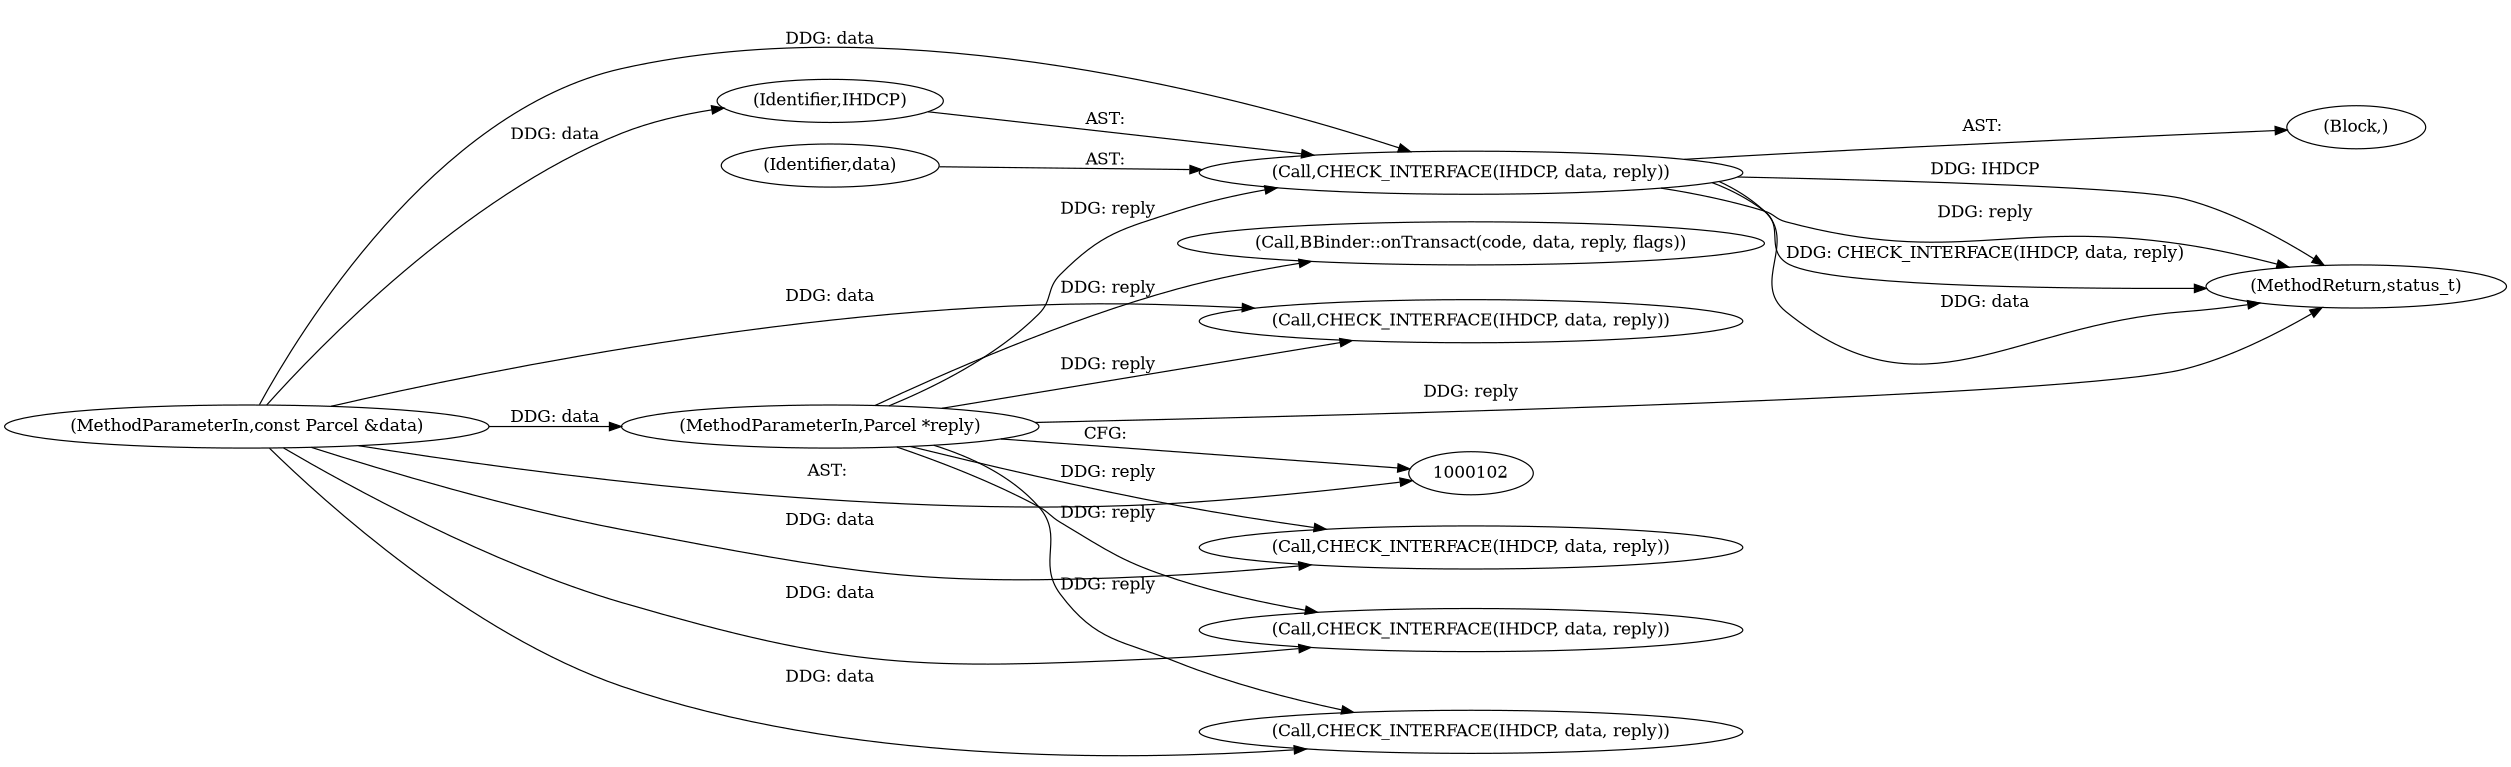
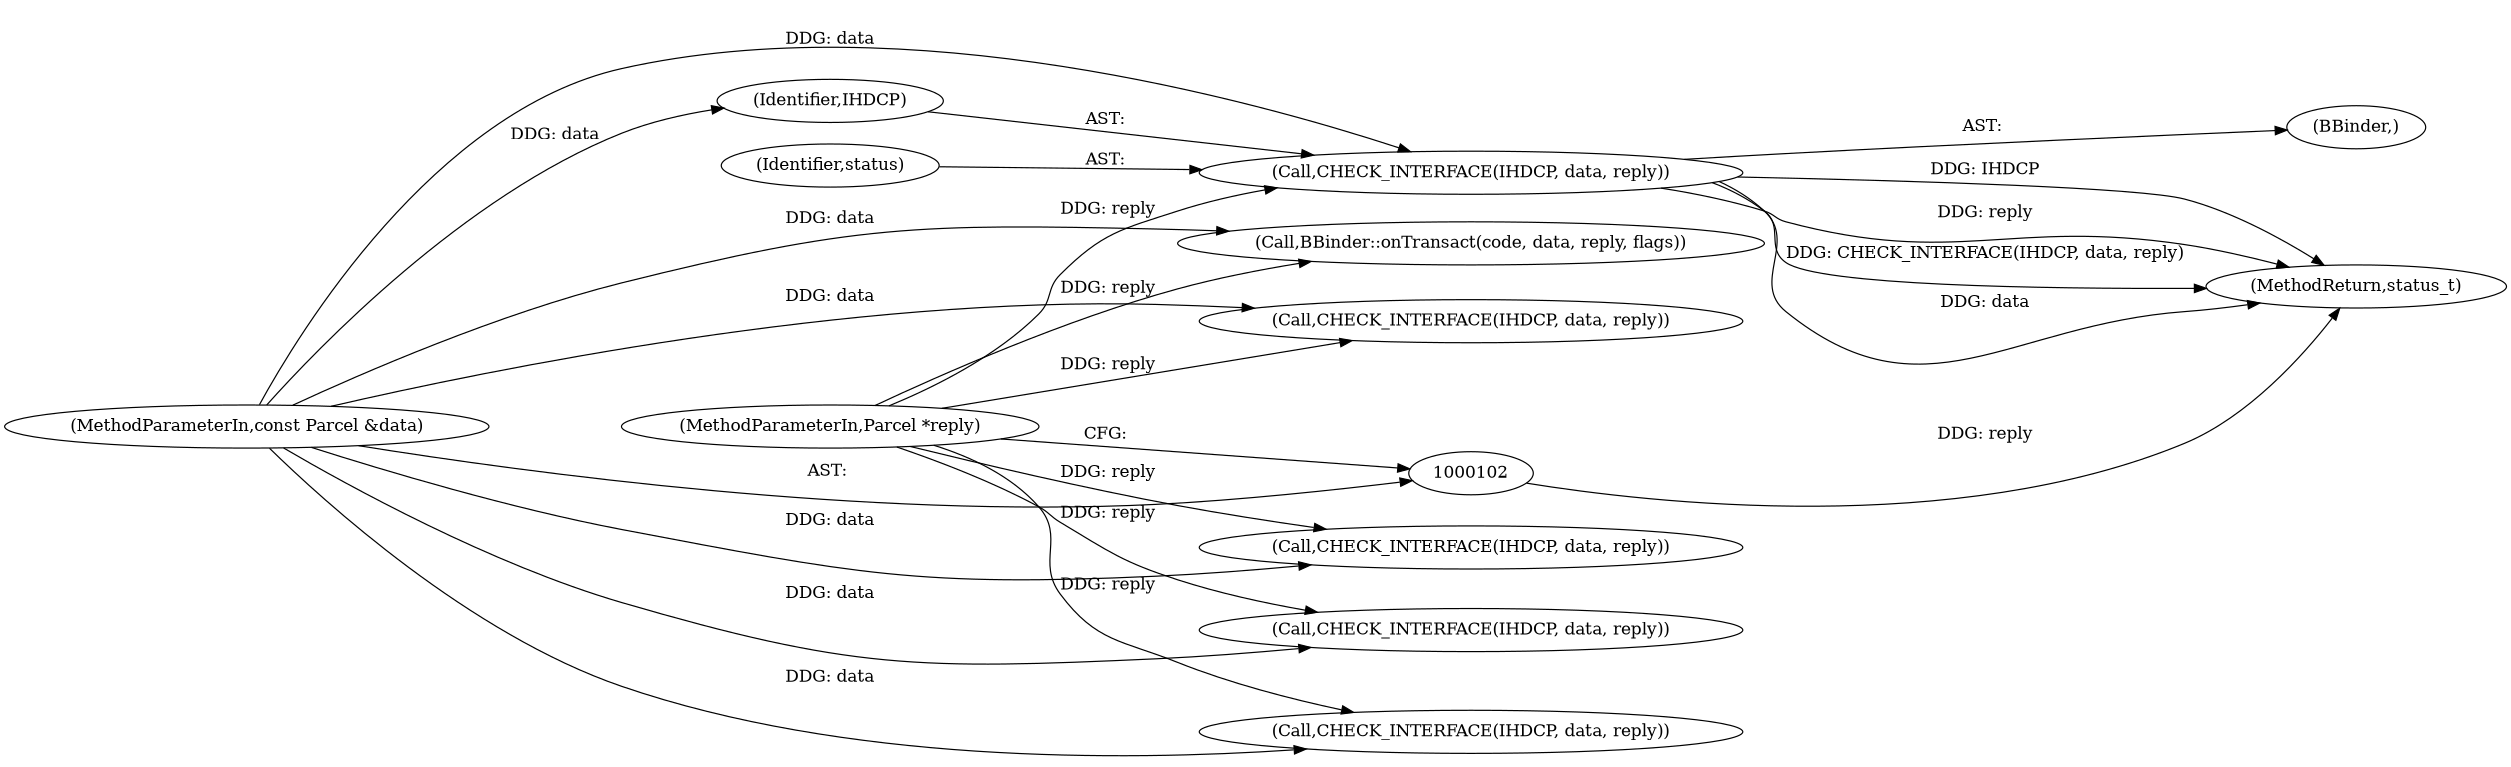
(2356, 127) -> (2356, 127)
(830, 166) -> (830, 166)
(1680, 404) -> (1956, 497)
(549, 427) -> (743, 255)
